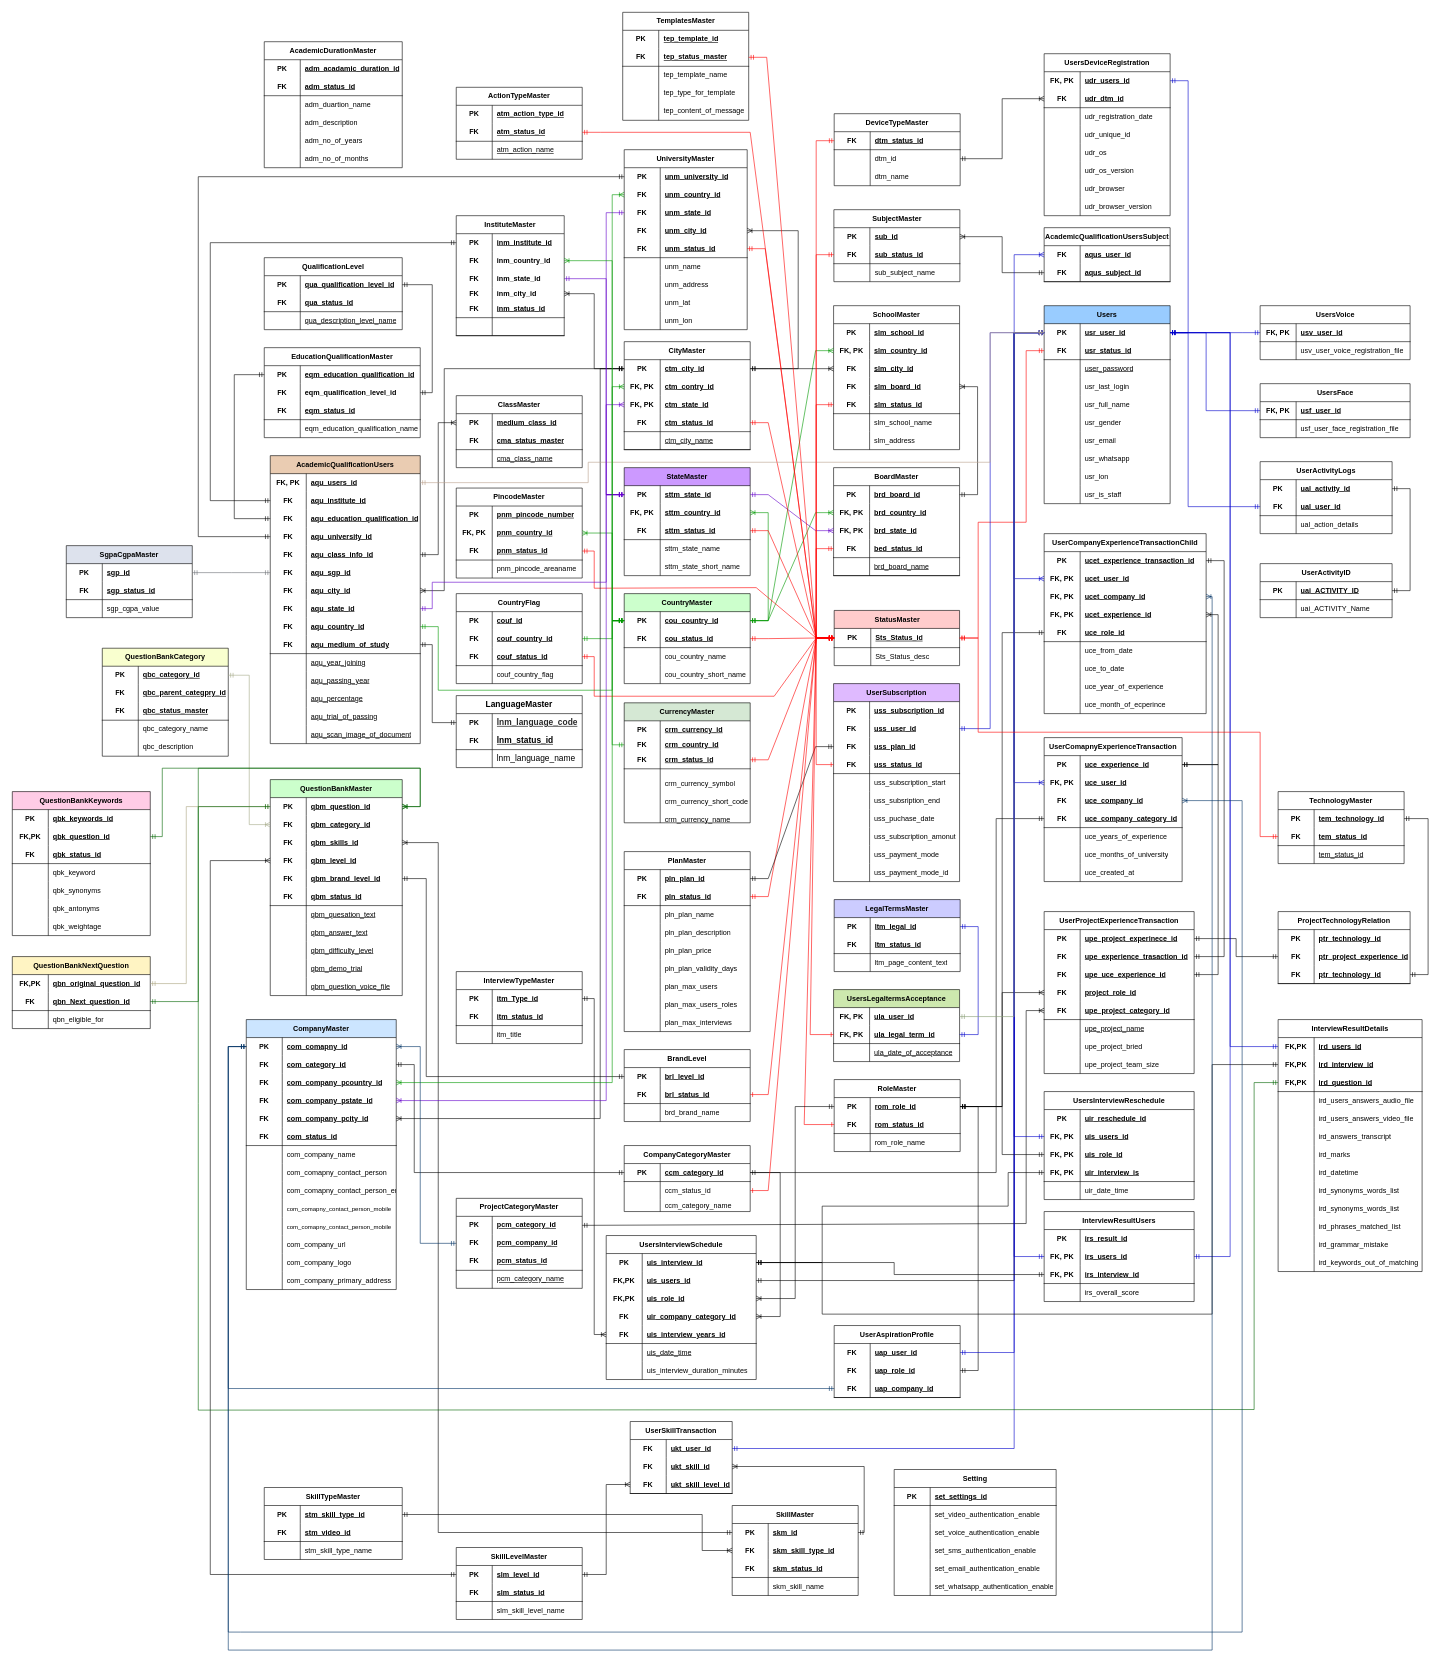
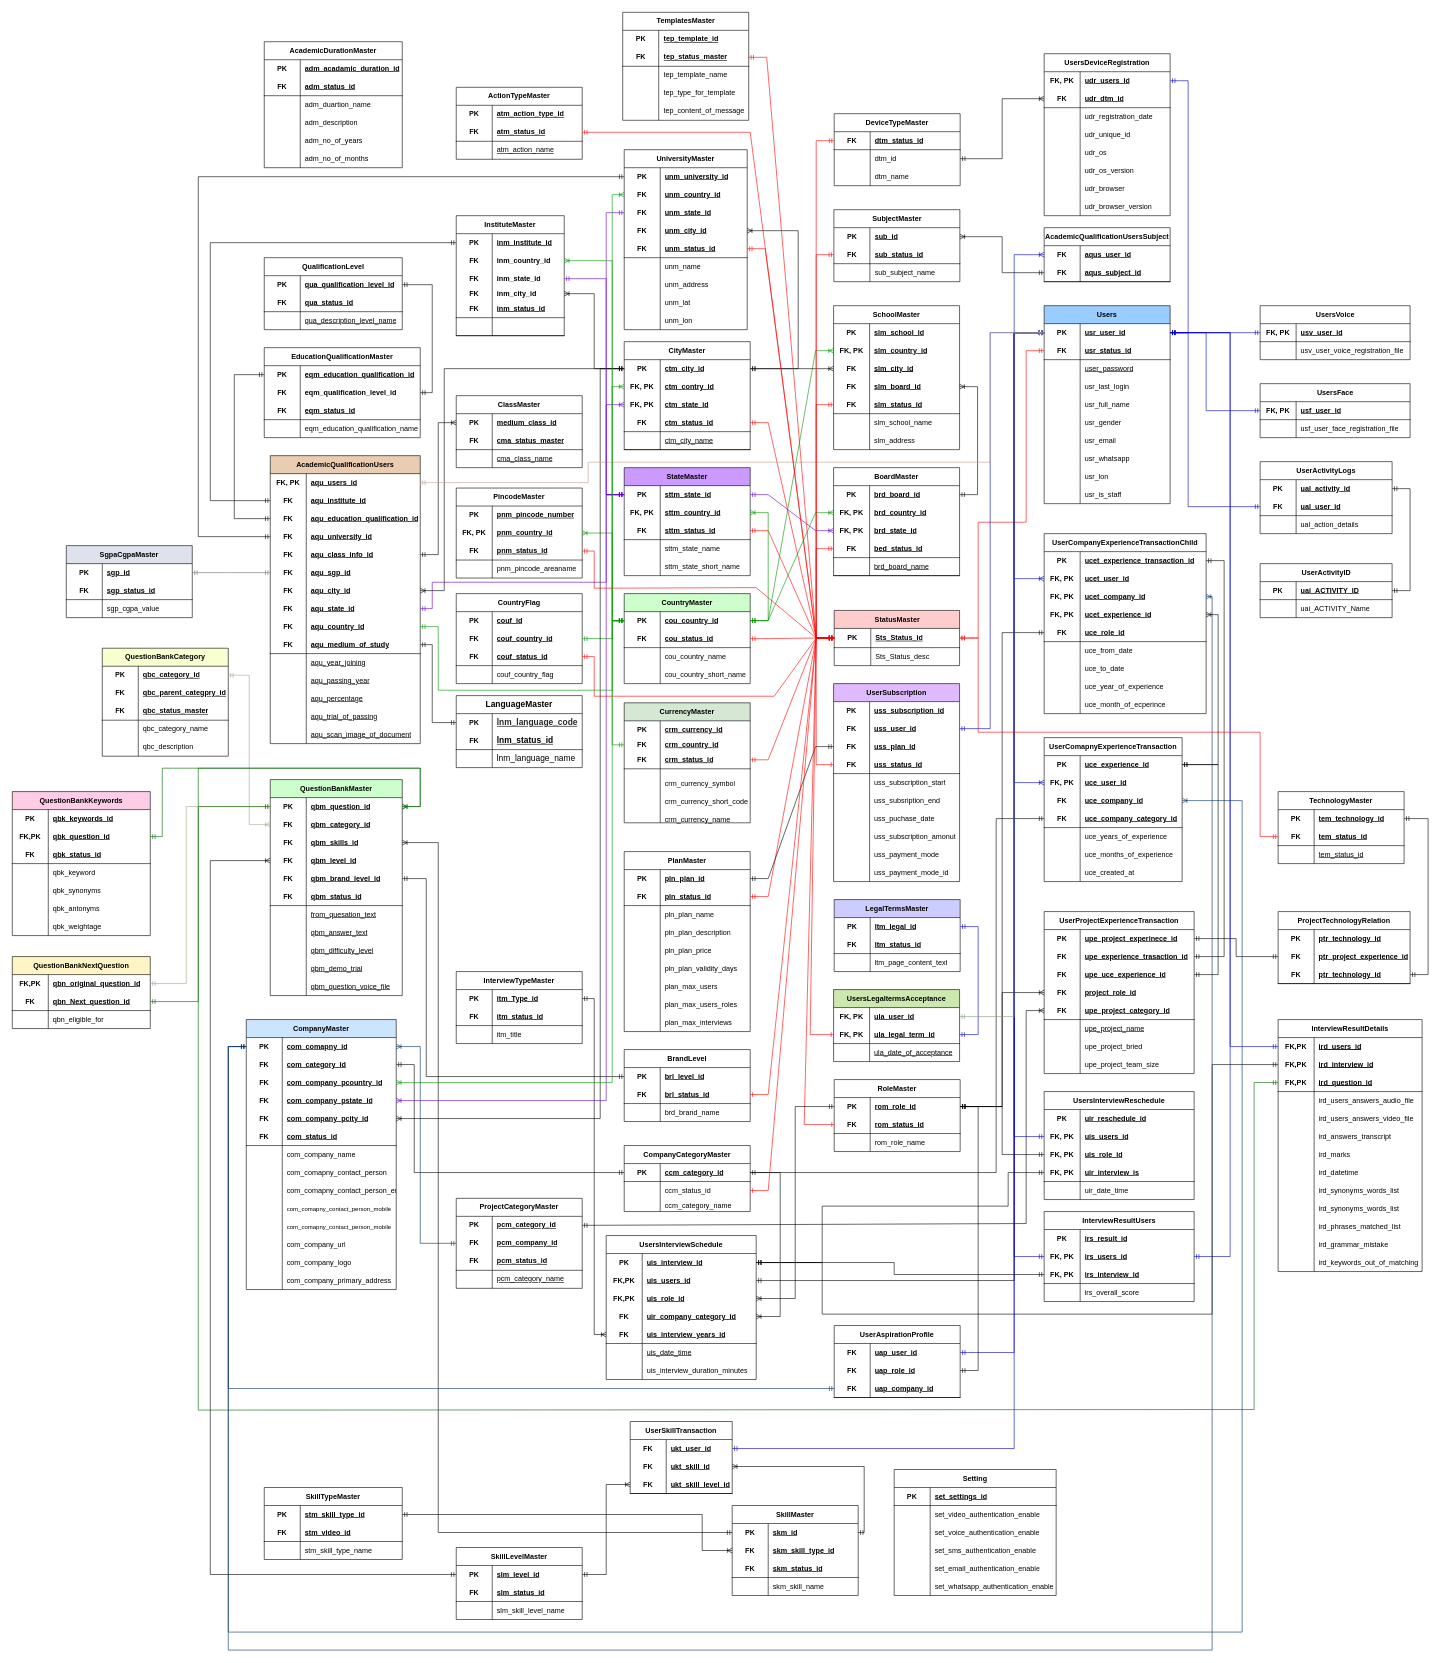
(1132, 855) -> (1133, 855)
(346, 915) -> (348, 915)
